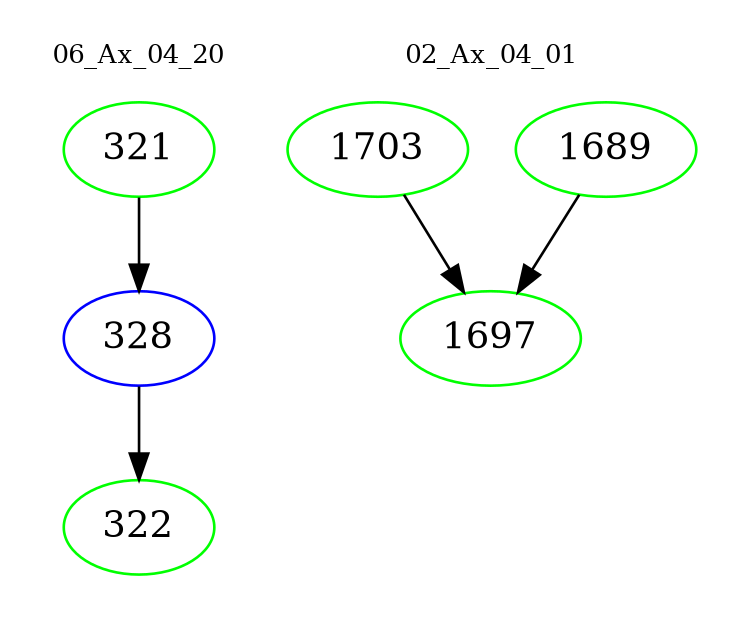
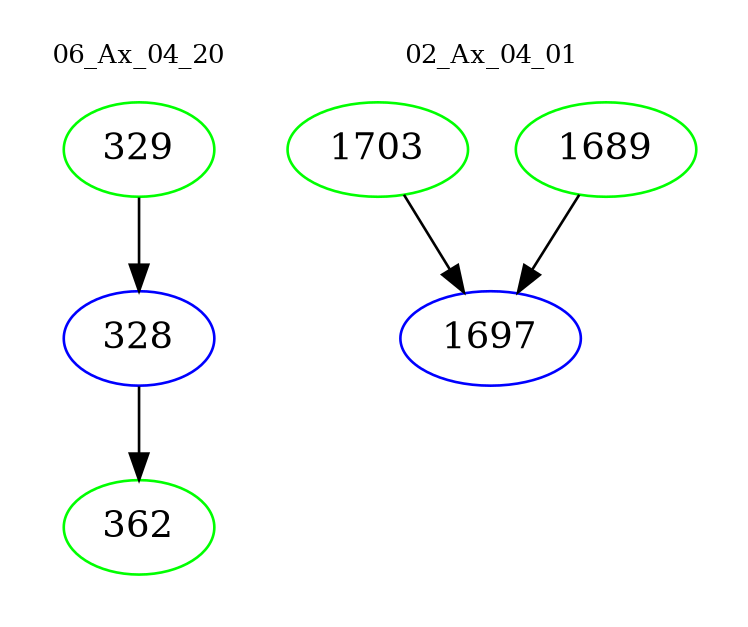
(139, 150) -> (139, 150)
(491, 338) -> (491, 338)
(139, 527) -> (139, 527)
